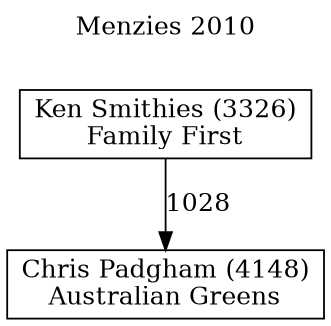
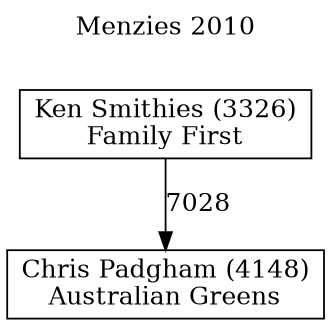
(199, 204) -> (199, 204)
